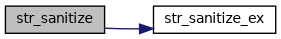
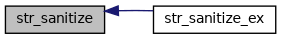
(122, 29) -> (136, 11)
